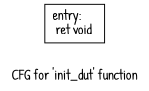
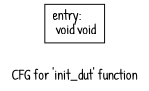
(72, 30) -> (75, 30)
